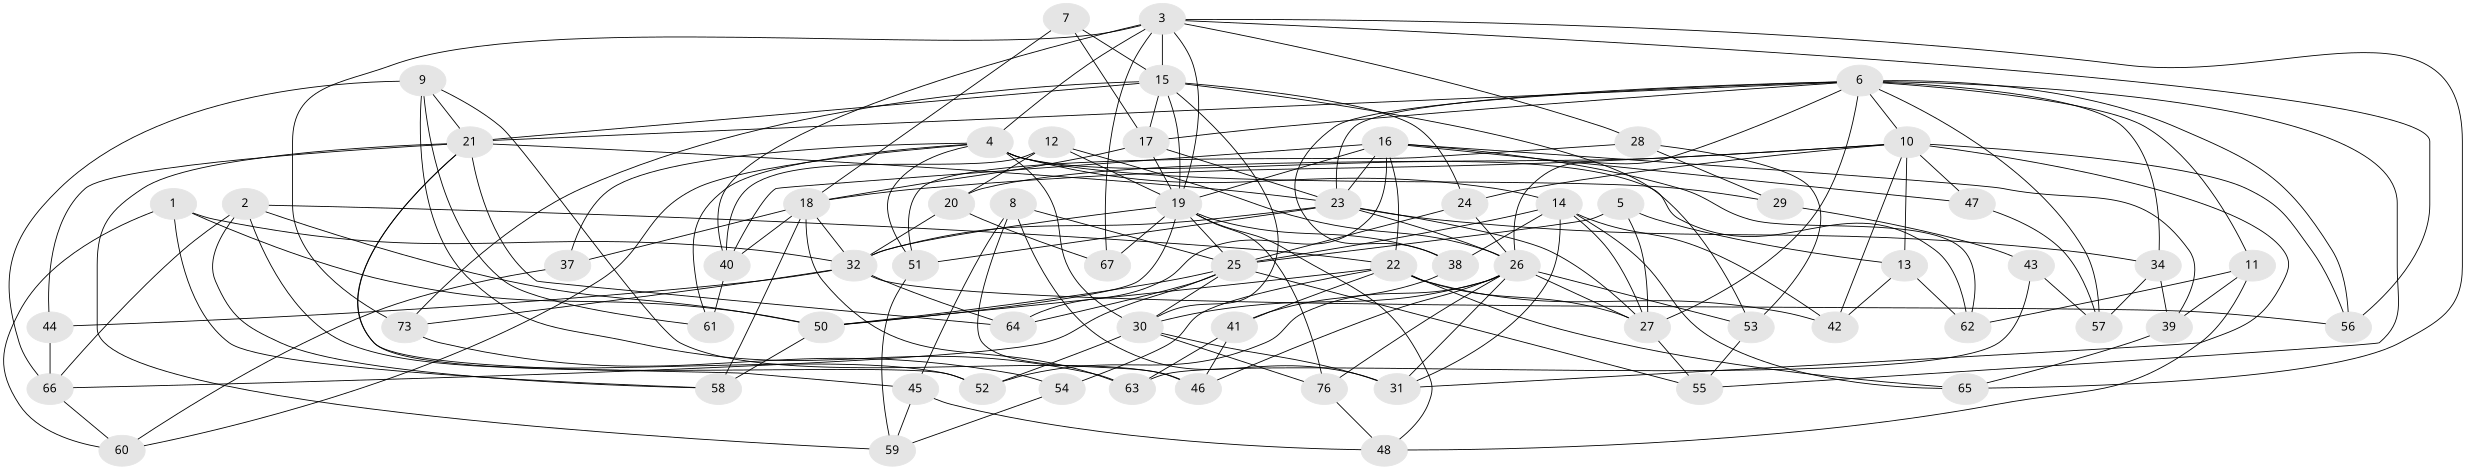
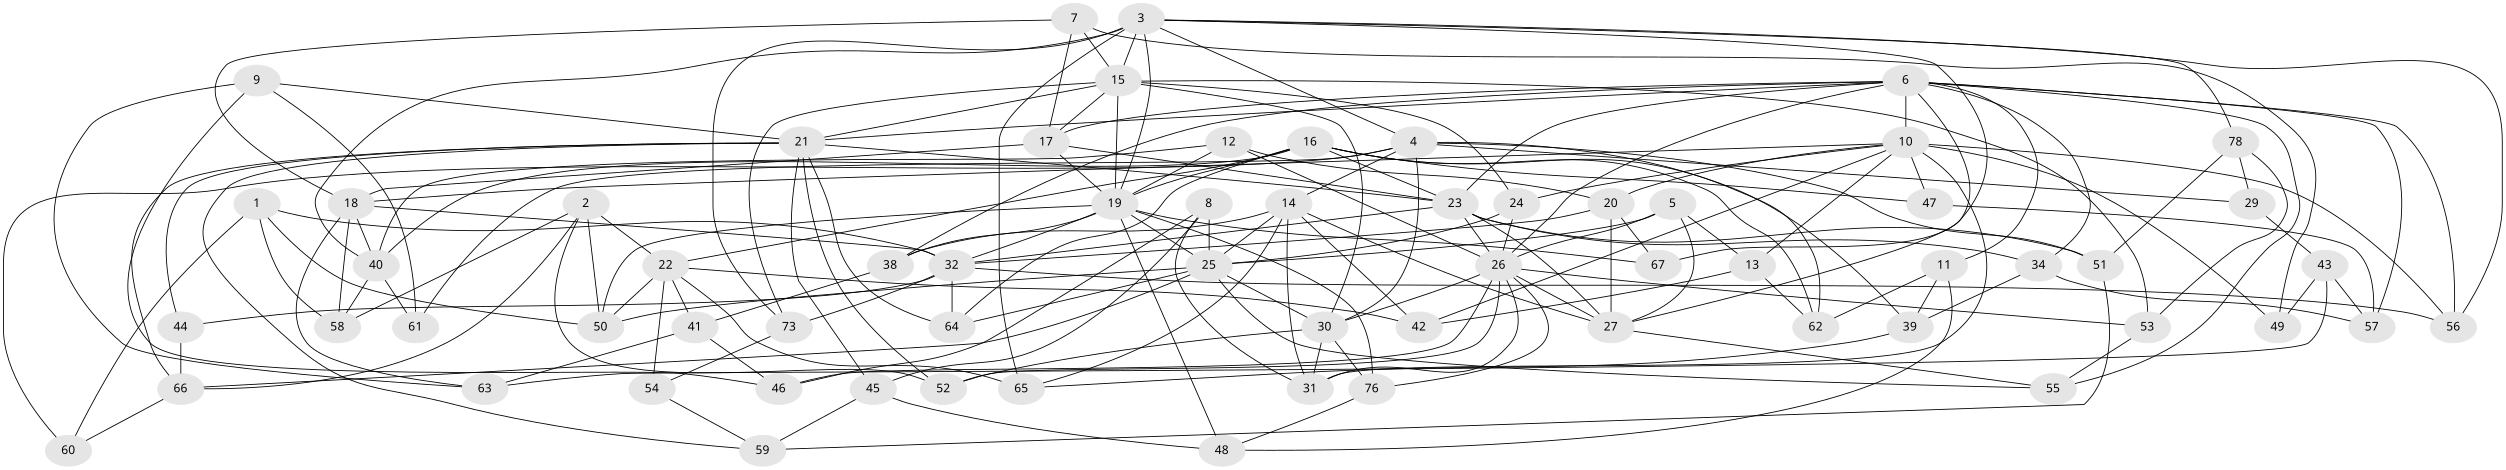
(1638, 142) -> (2236, 142)
(123, 144) -> (205, 174)
none -> (1562, 242)
(568, 266) -> none
(1520, 297) -> (1611, 266)
none -> (2278, 327)
(777, 354) -> (357, 297)
